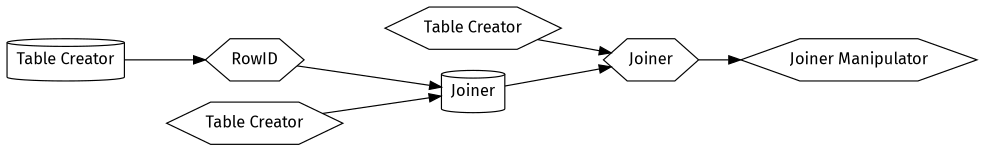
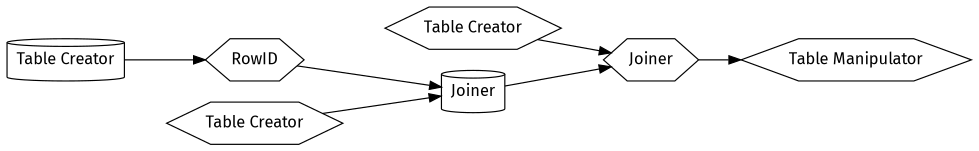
(859, 60) -> (856, 60)
